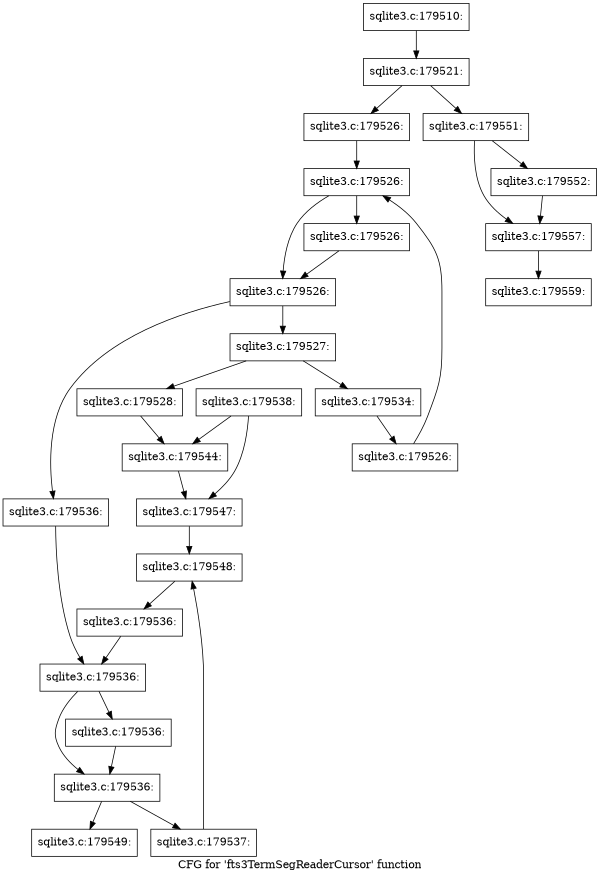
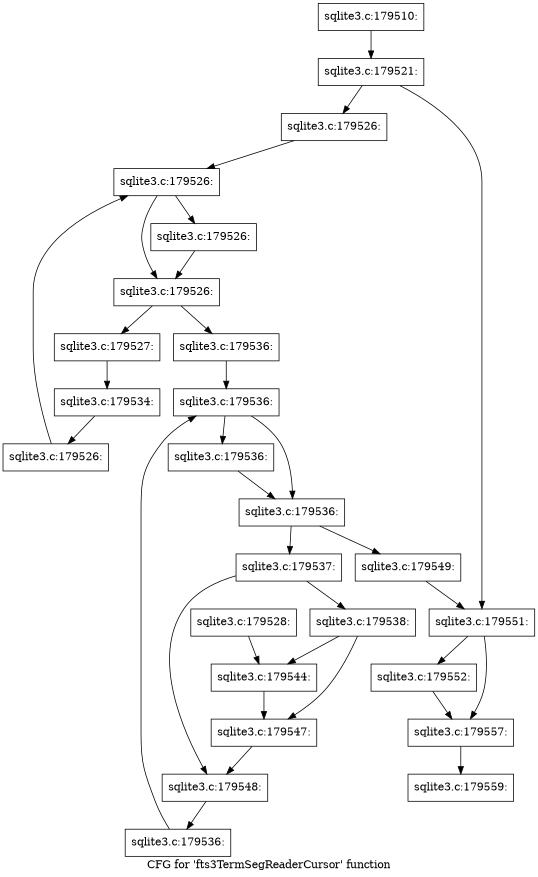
(210, 374) -> none
none -> (323, 593)
none -> (442, 593)
